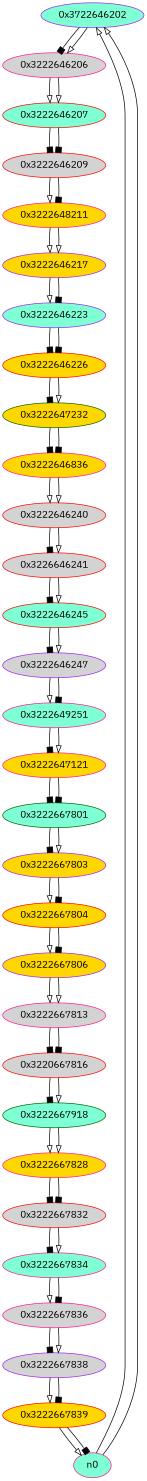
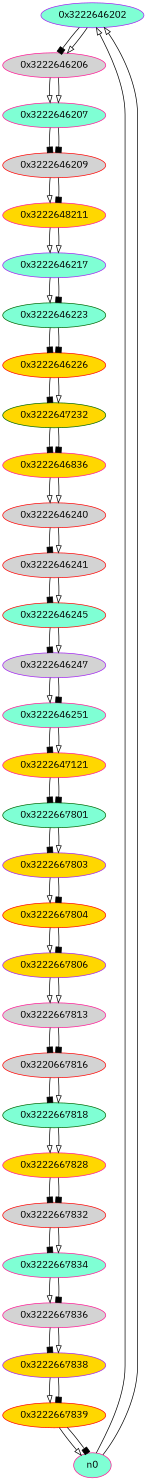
(92, 15) -> (92, 15)
(54, 115) -> (54, 115)
(54, 265) -> (54, 265)
(54, 315) -> (54, 315)
(54, 565) -> (54, 565)
(54, 715) -> (54, 715)
(54, 1115) -> (54, 1115)
(54, 1365) -> (54, 1365)
